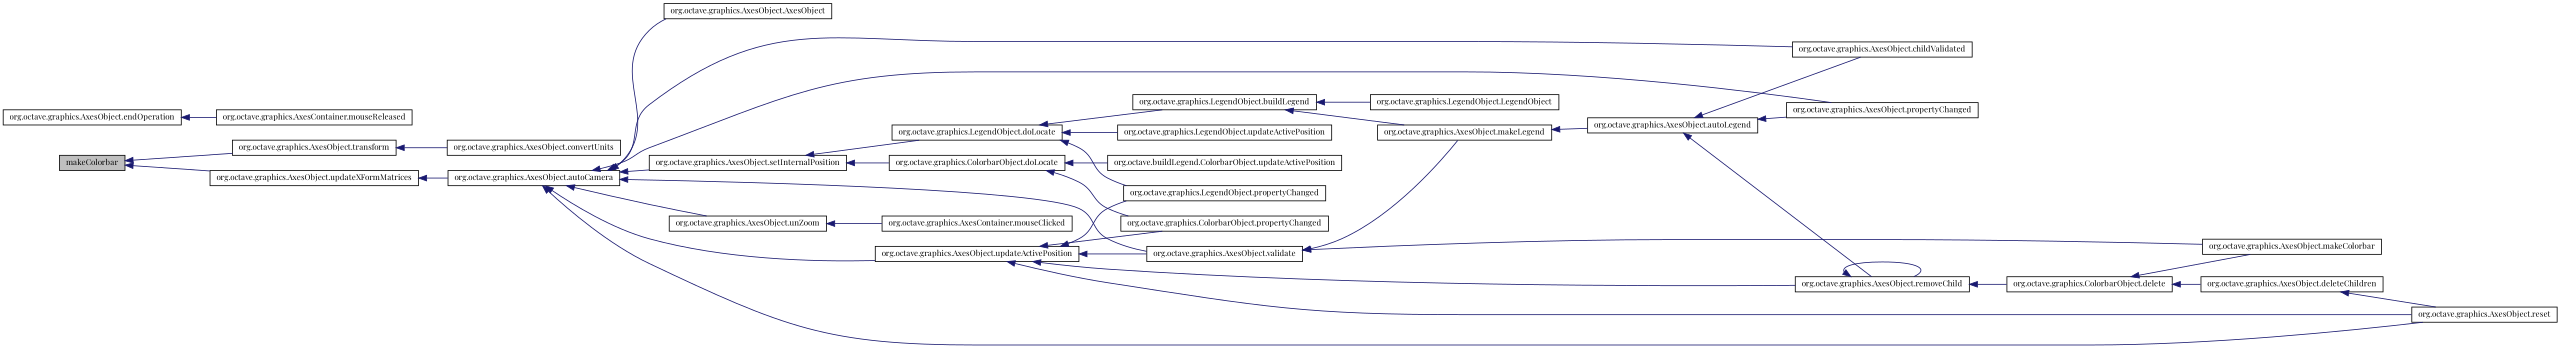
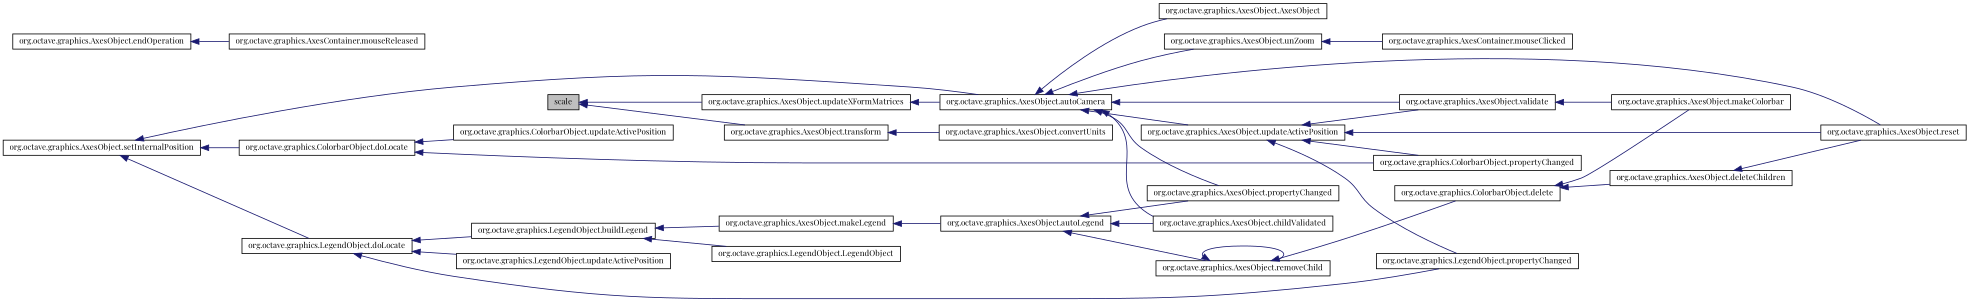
(92, 163) -> (563, 102)
(1225, 163) -> (563, 133)
(638, 171) -> (559, 79)
(1392, 206) -> none
(1418, 282) -> none
